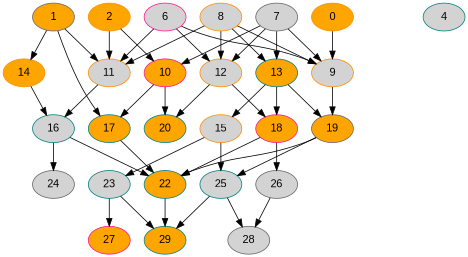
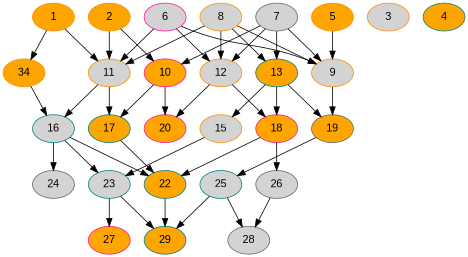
(53, 17) -> (53, 17)
(332, 17) -> (332, 17)
none -> (388, 17)
(444, 17) -> (444, 17)
(74, 71) -> (109, 97)
(24, 73) -> (24, 73)
(165, 129) -> (165, 129)
(221, 151) -> none
none -> (79, 154)
(253, 156) -> none
